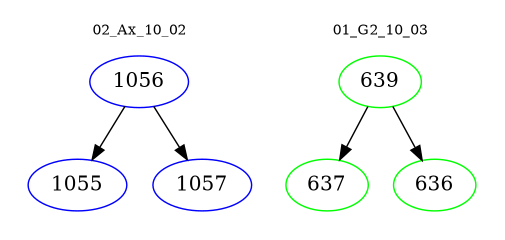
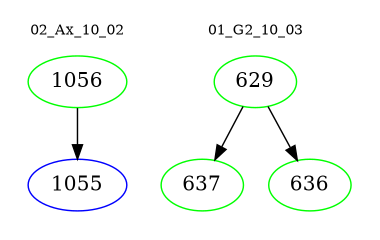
(139, 82) -> (77, 82)
(380, 82) -> (255, 82)
(202, 185) -> none
